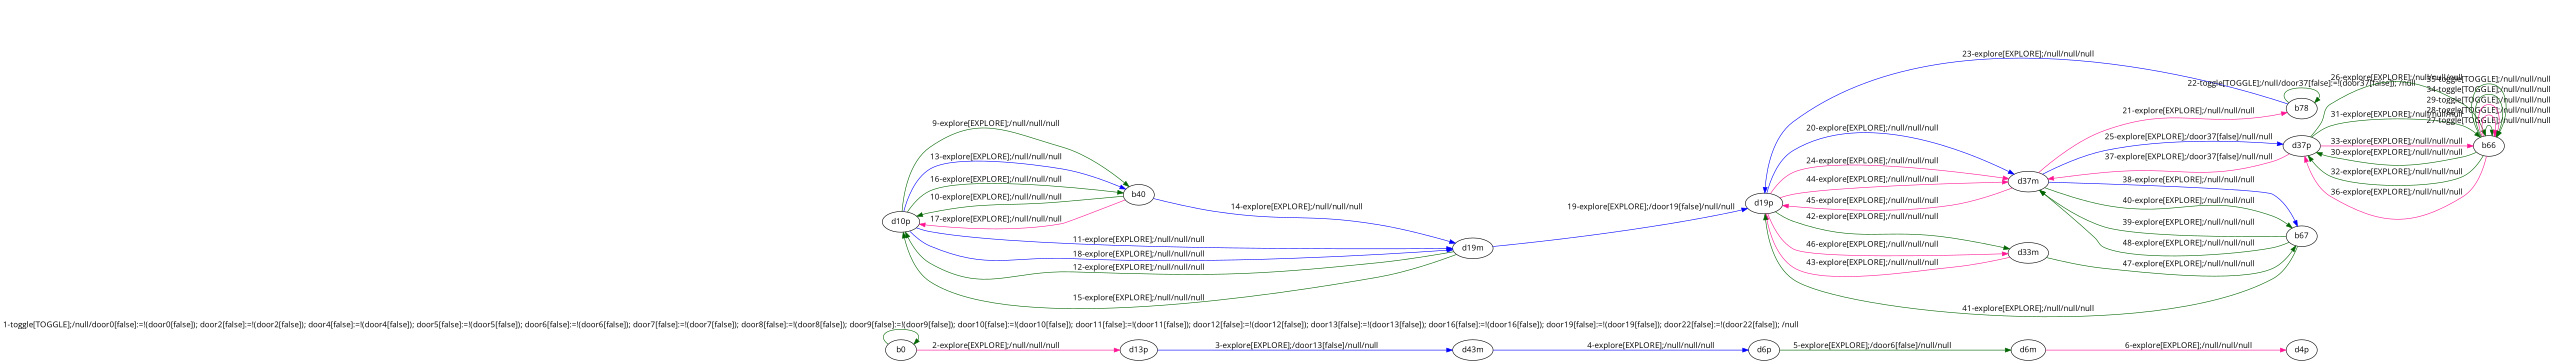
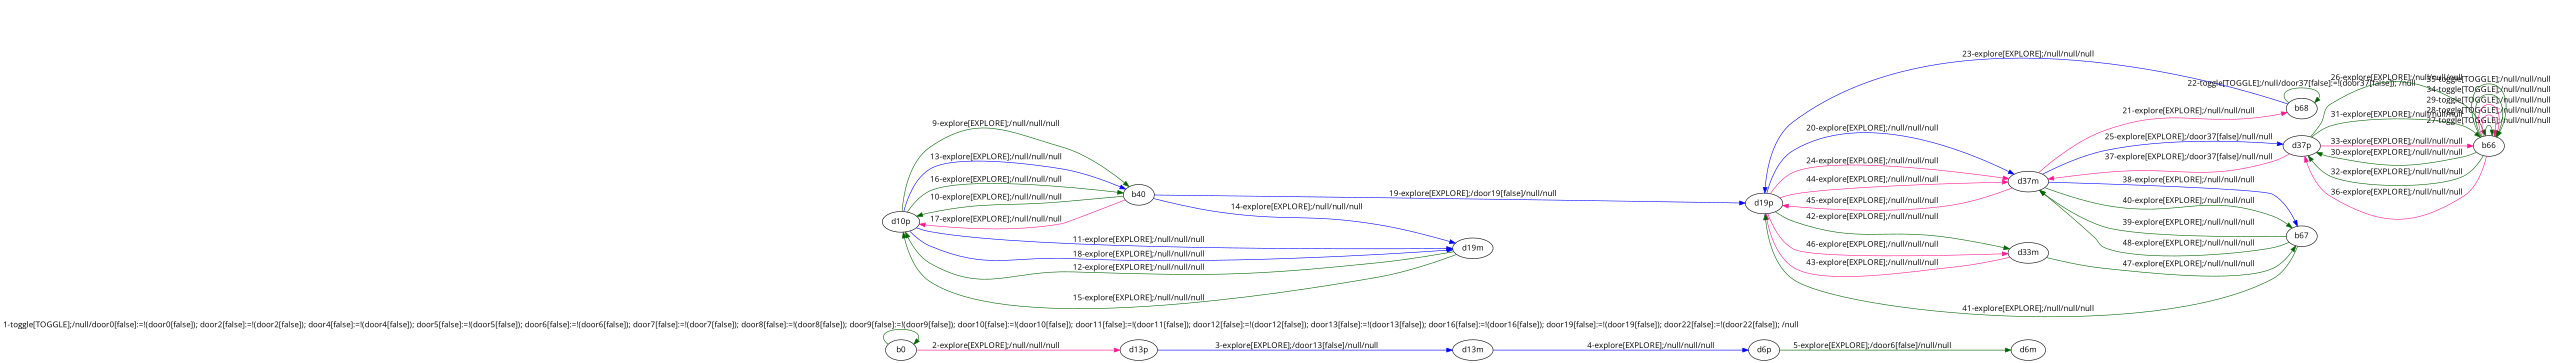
(2302, 109) -> (2302, 109)
(1618, 232) -> (1447, 199)
(1473, 350) -> (1473, 350)
(2302, 350) -> none
